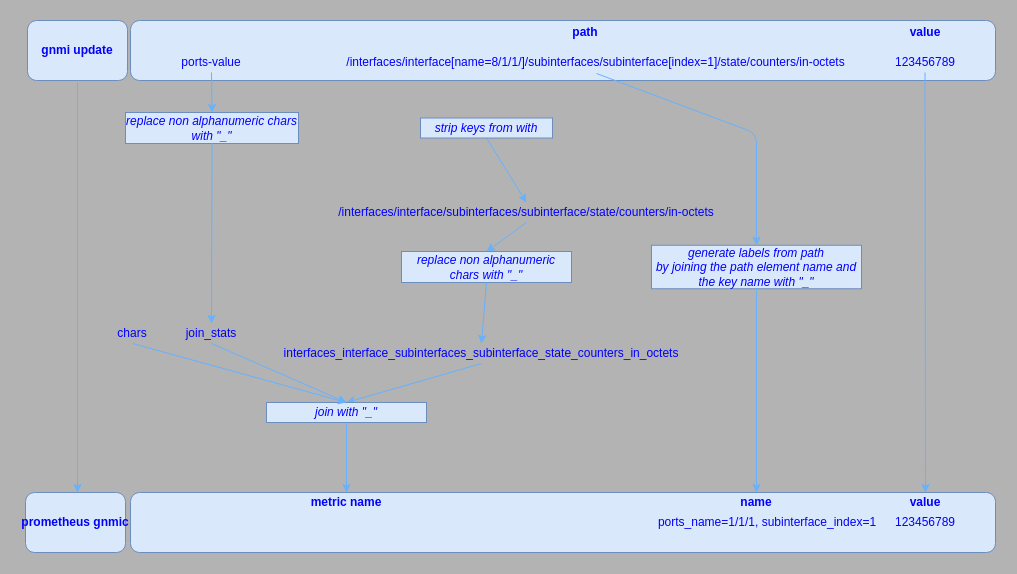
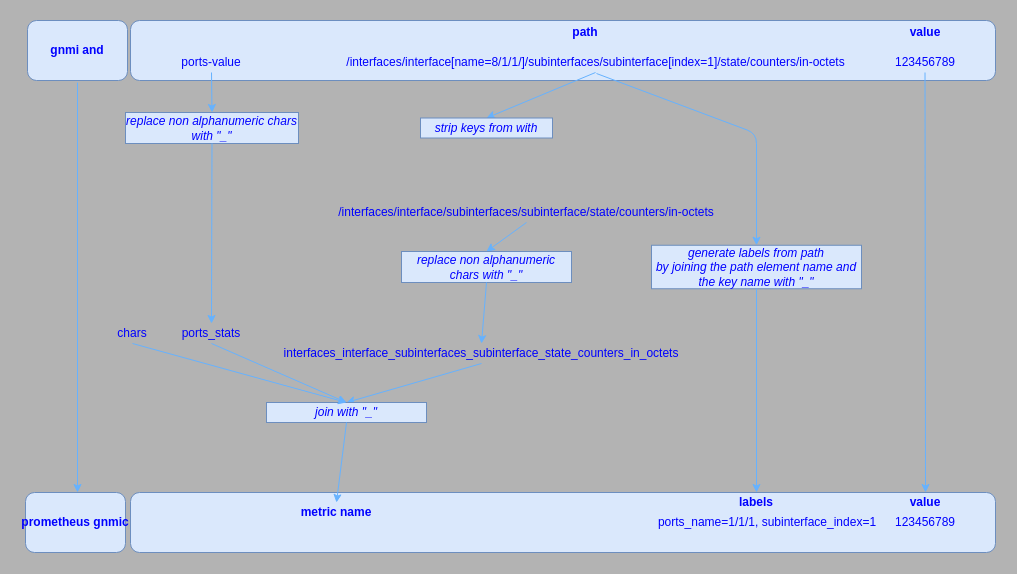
(78, 51) -> (78, 51)
none -> (543, 94)
(505, 167) -> none
(212, 334) -> (212, 334)
(347, 503) -> (337, 513)
(757, 503) -> (757, 503)
